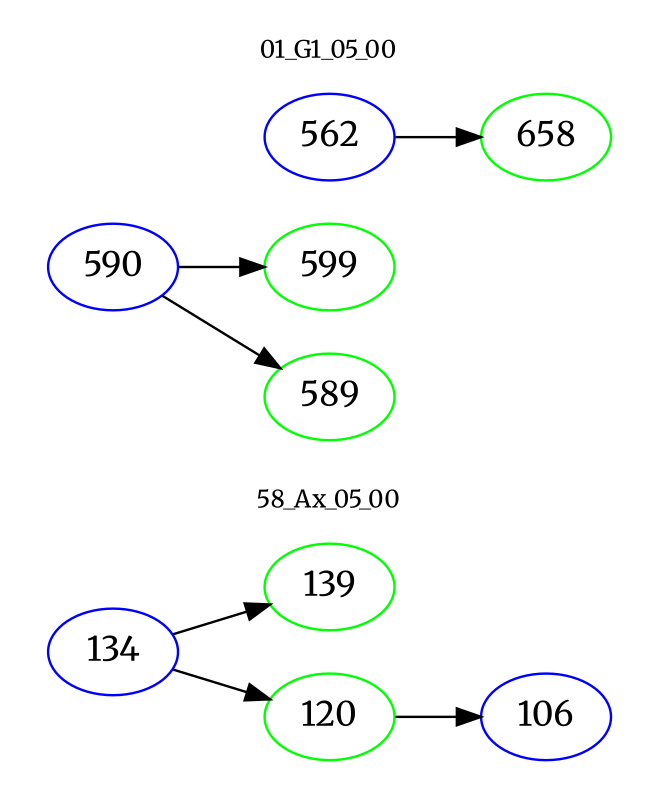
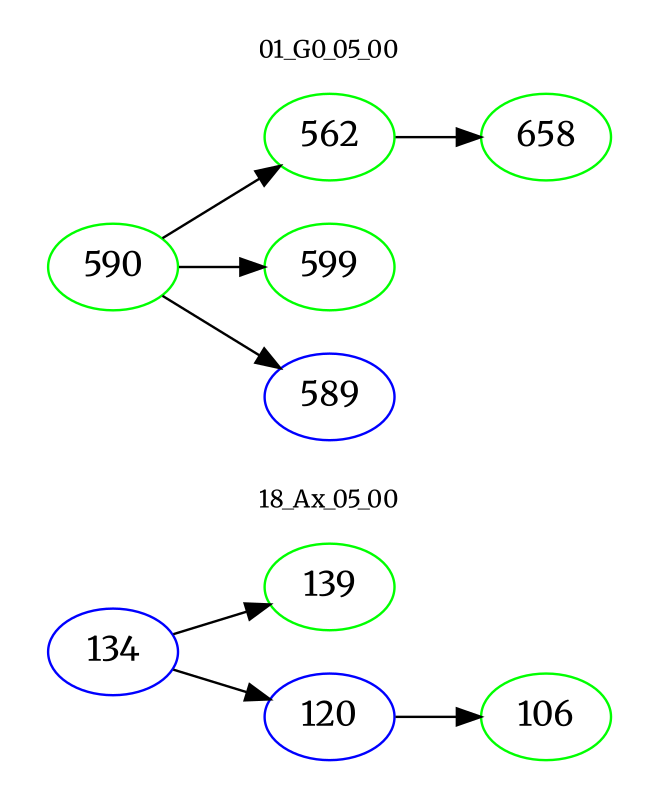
(330, 52) -> (330, 52)
(330, 137) -> (330, 137)
none -> (211, 208)
(113, 267) -> (113, 267)
(330, 397) -> (330, 397)
(330, 502) -> (330, 502)
(330, 717) -> (330, 717)
(546, 717) -> (546, 717)
